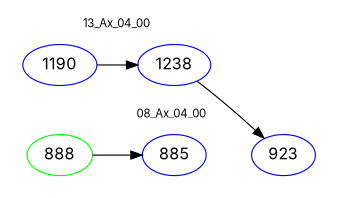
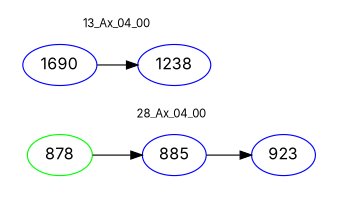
(60, 65) -> (60, 65)
(234, 111) -> (223, 155)
(171, 115) -> (171, 115)
(60, 155) -> (60, 155)
